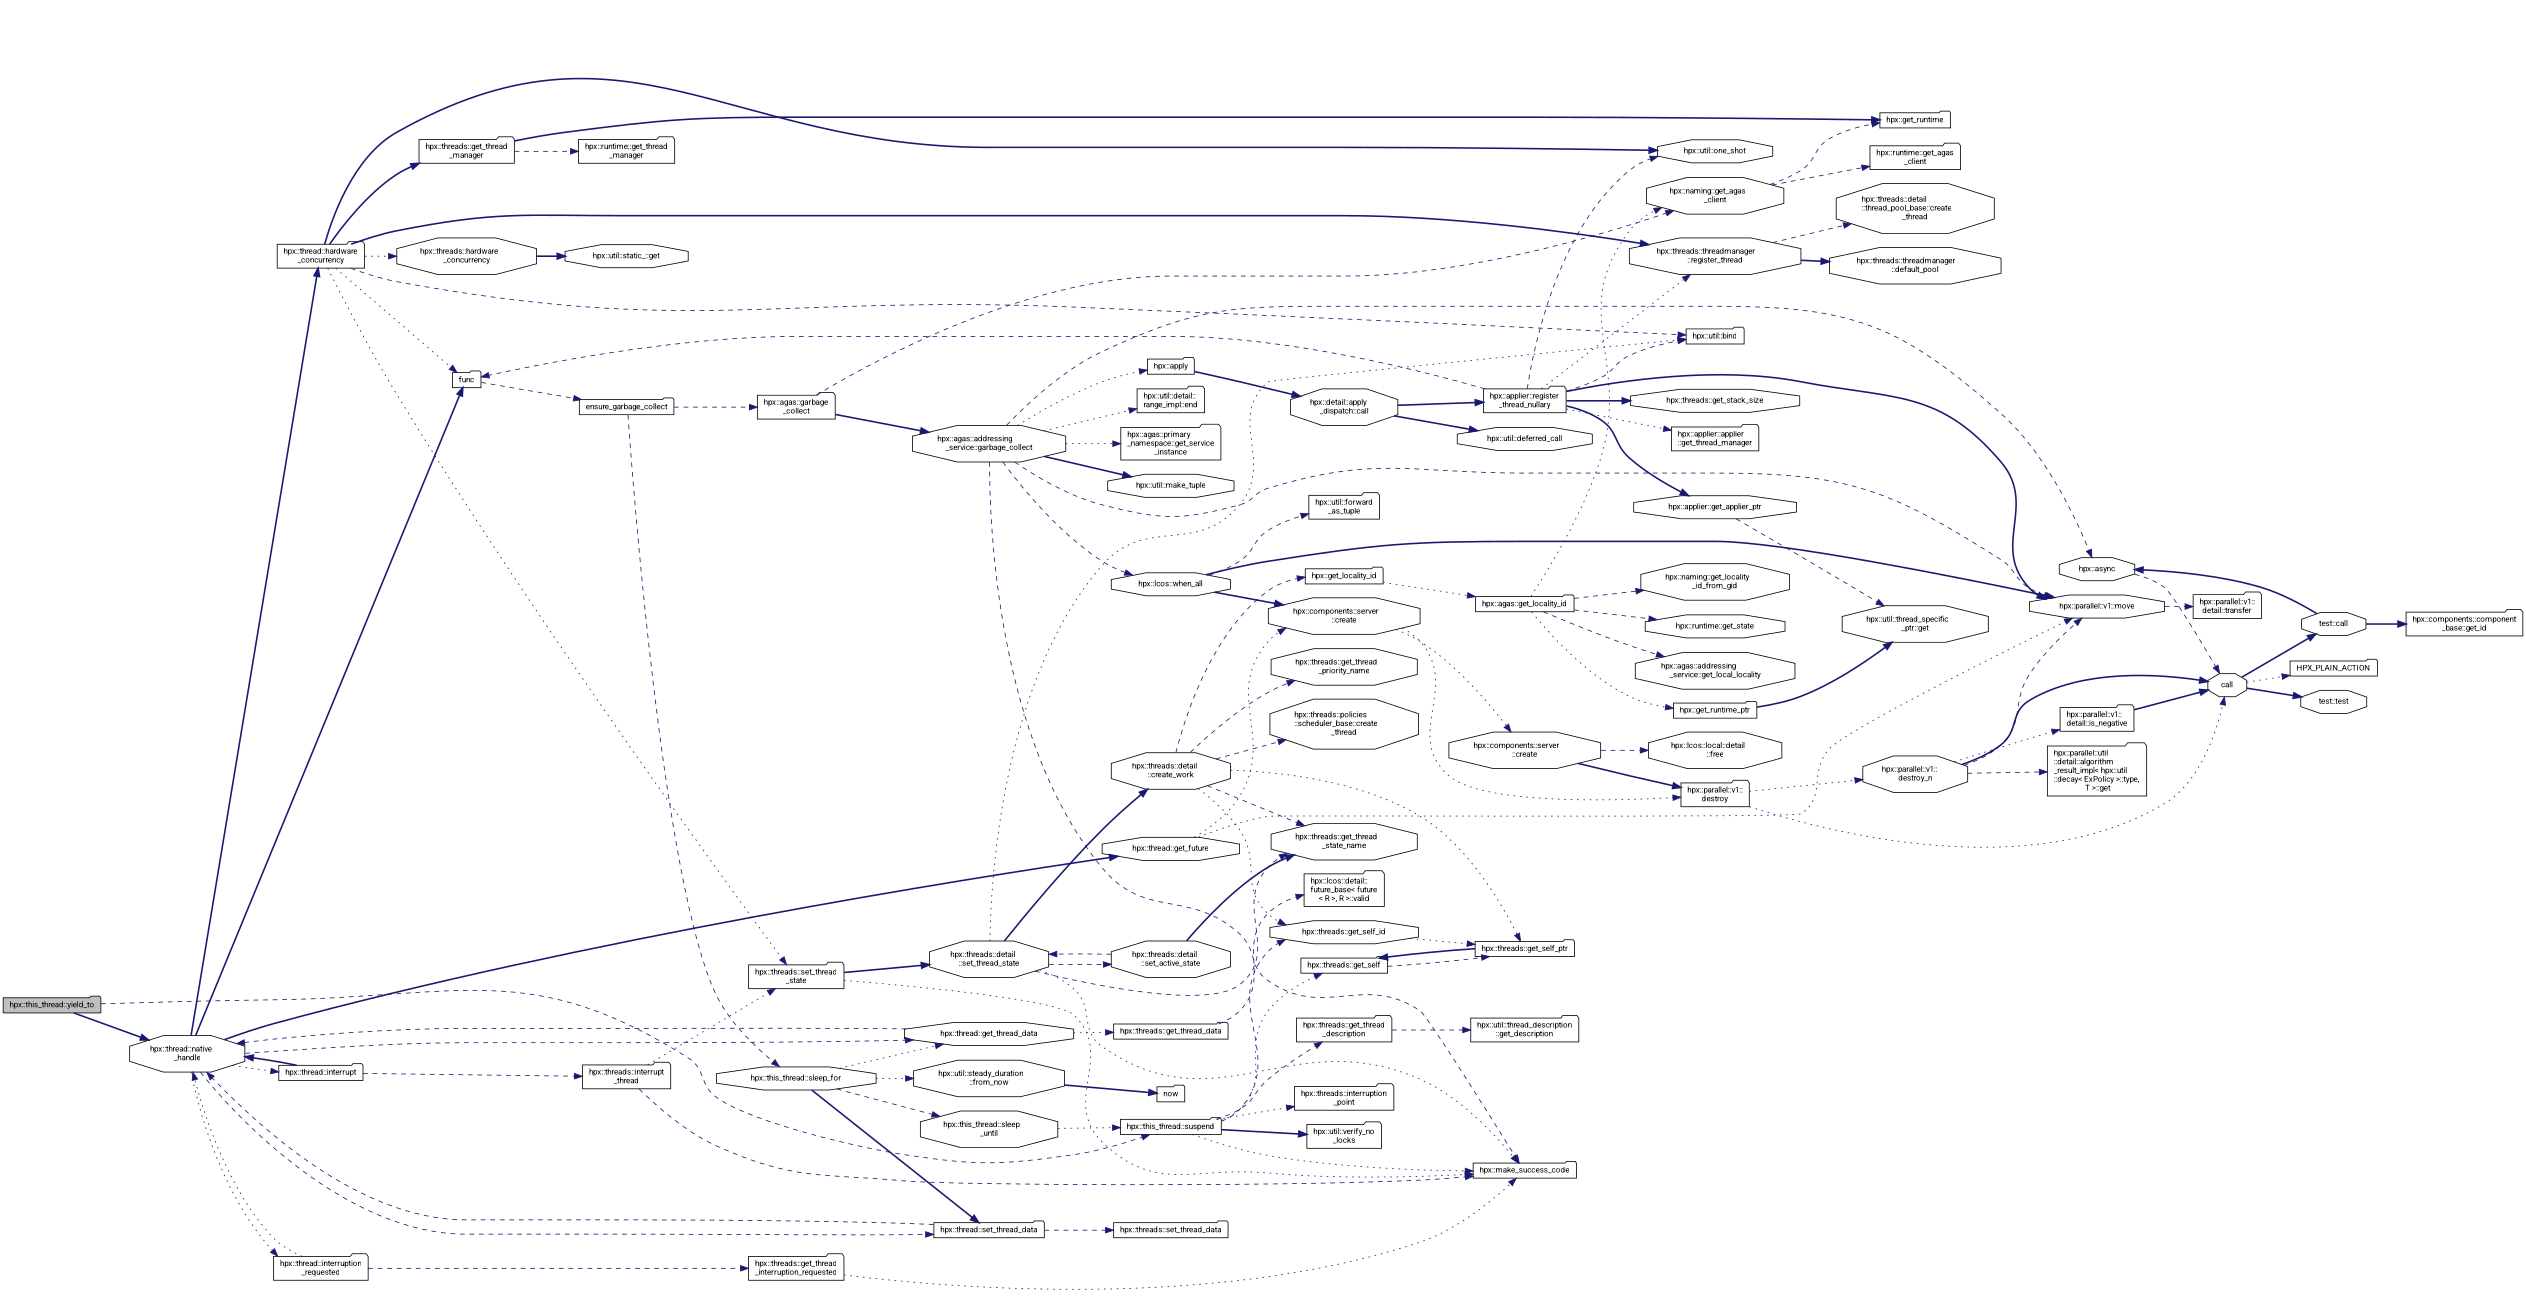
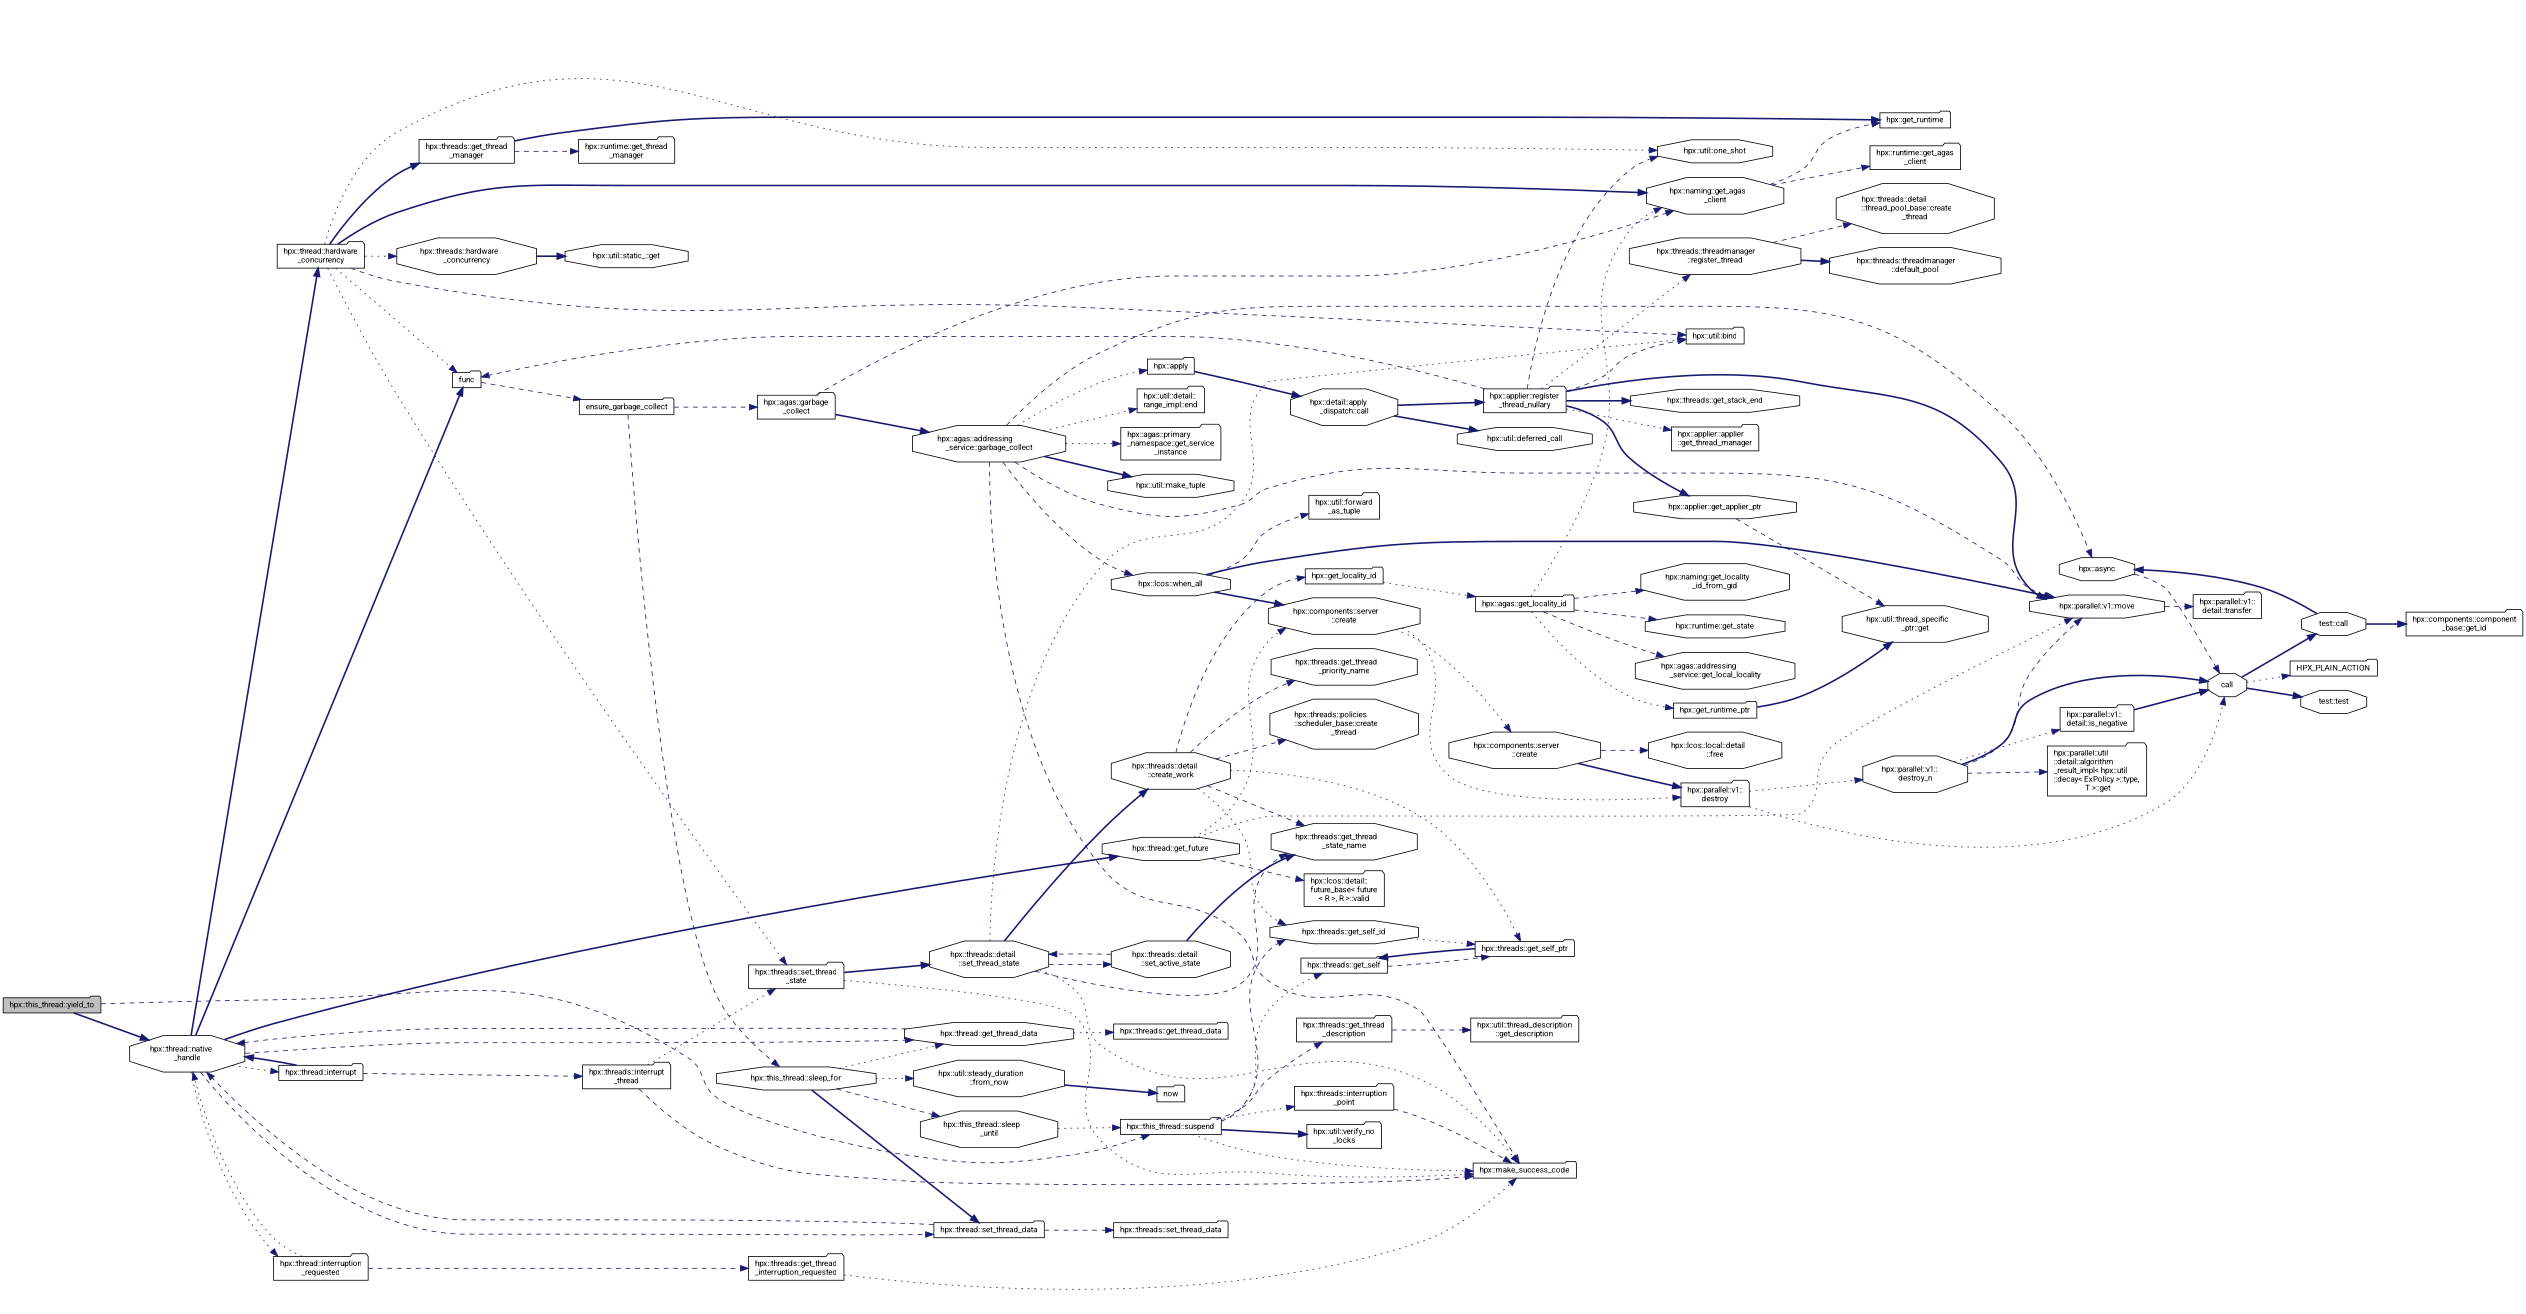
(947, 145) -> (947, 145)
(995, 216) -> (982, 186)
(1715, 401) -> (1715, 401)
(1261, 923) -> (1256, 869)
none -> (1451, 1130)
